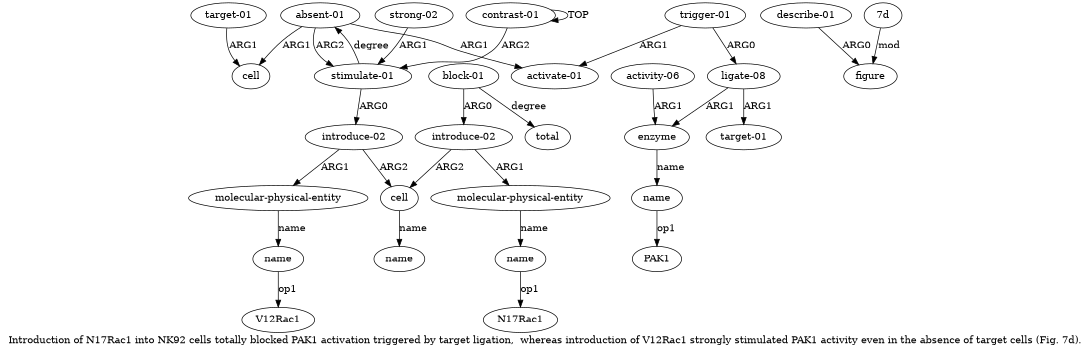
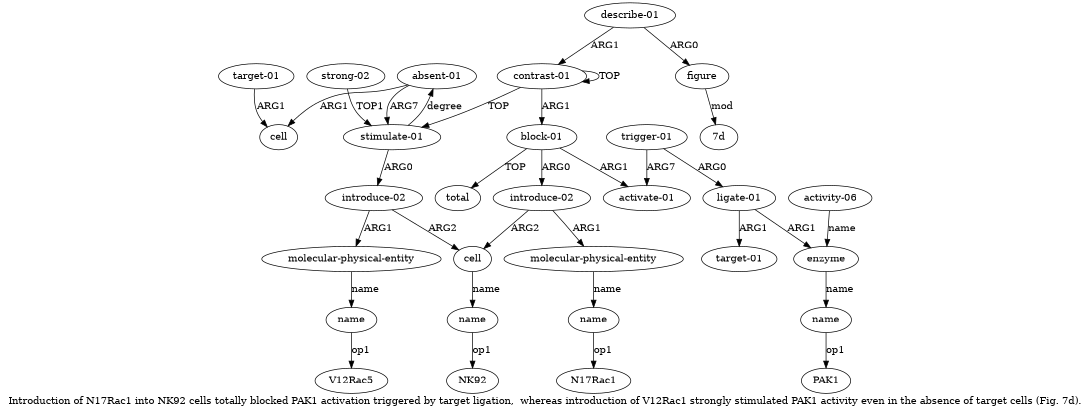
(434, 41) -> (591, 166)
(878, 42) -> (710, 103)
none -> (589, 44)
(330, 46) -> (404, 107)
(414, 46) -> (370, 107)
(516, 46) -> (499, 107)
(654, 46) -> (661, 168)
(744, 76) -> (739, 198)
none -> (542, 103)
(529, 107) -> (516, 168)
(669, 107) -> (842, 229)
(278, 320) -> (351, 381)
none -> (473, 381)
